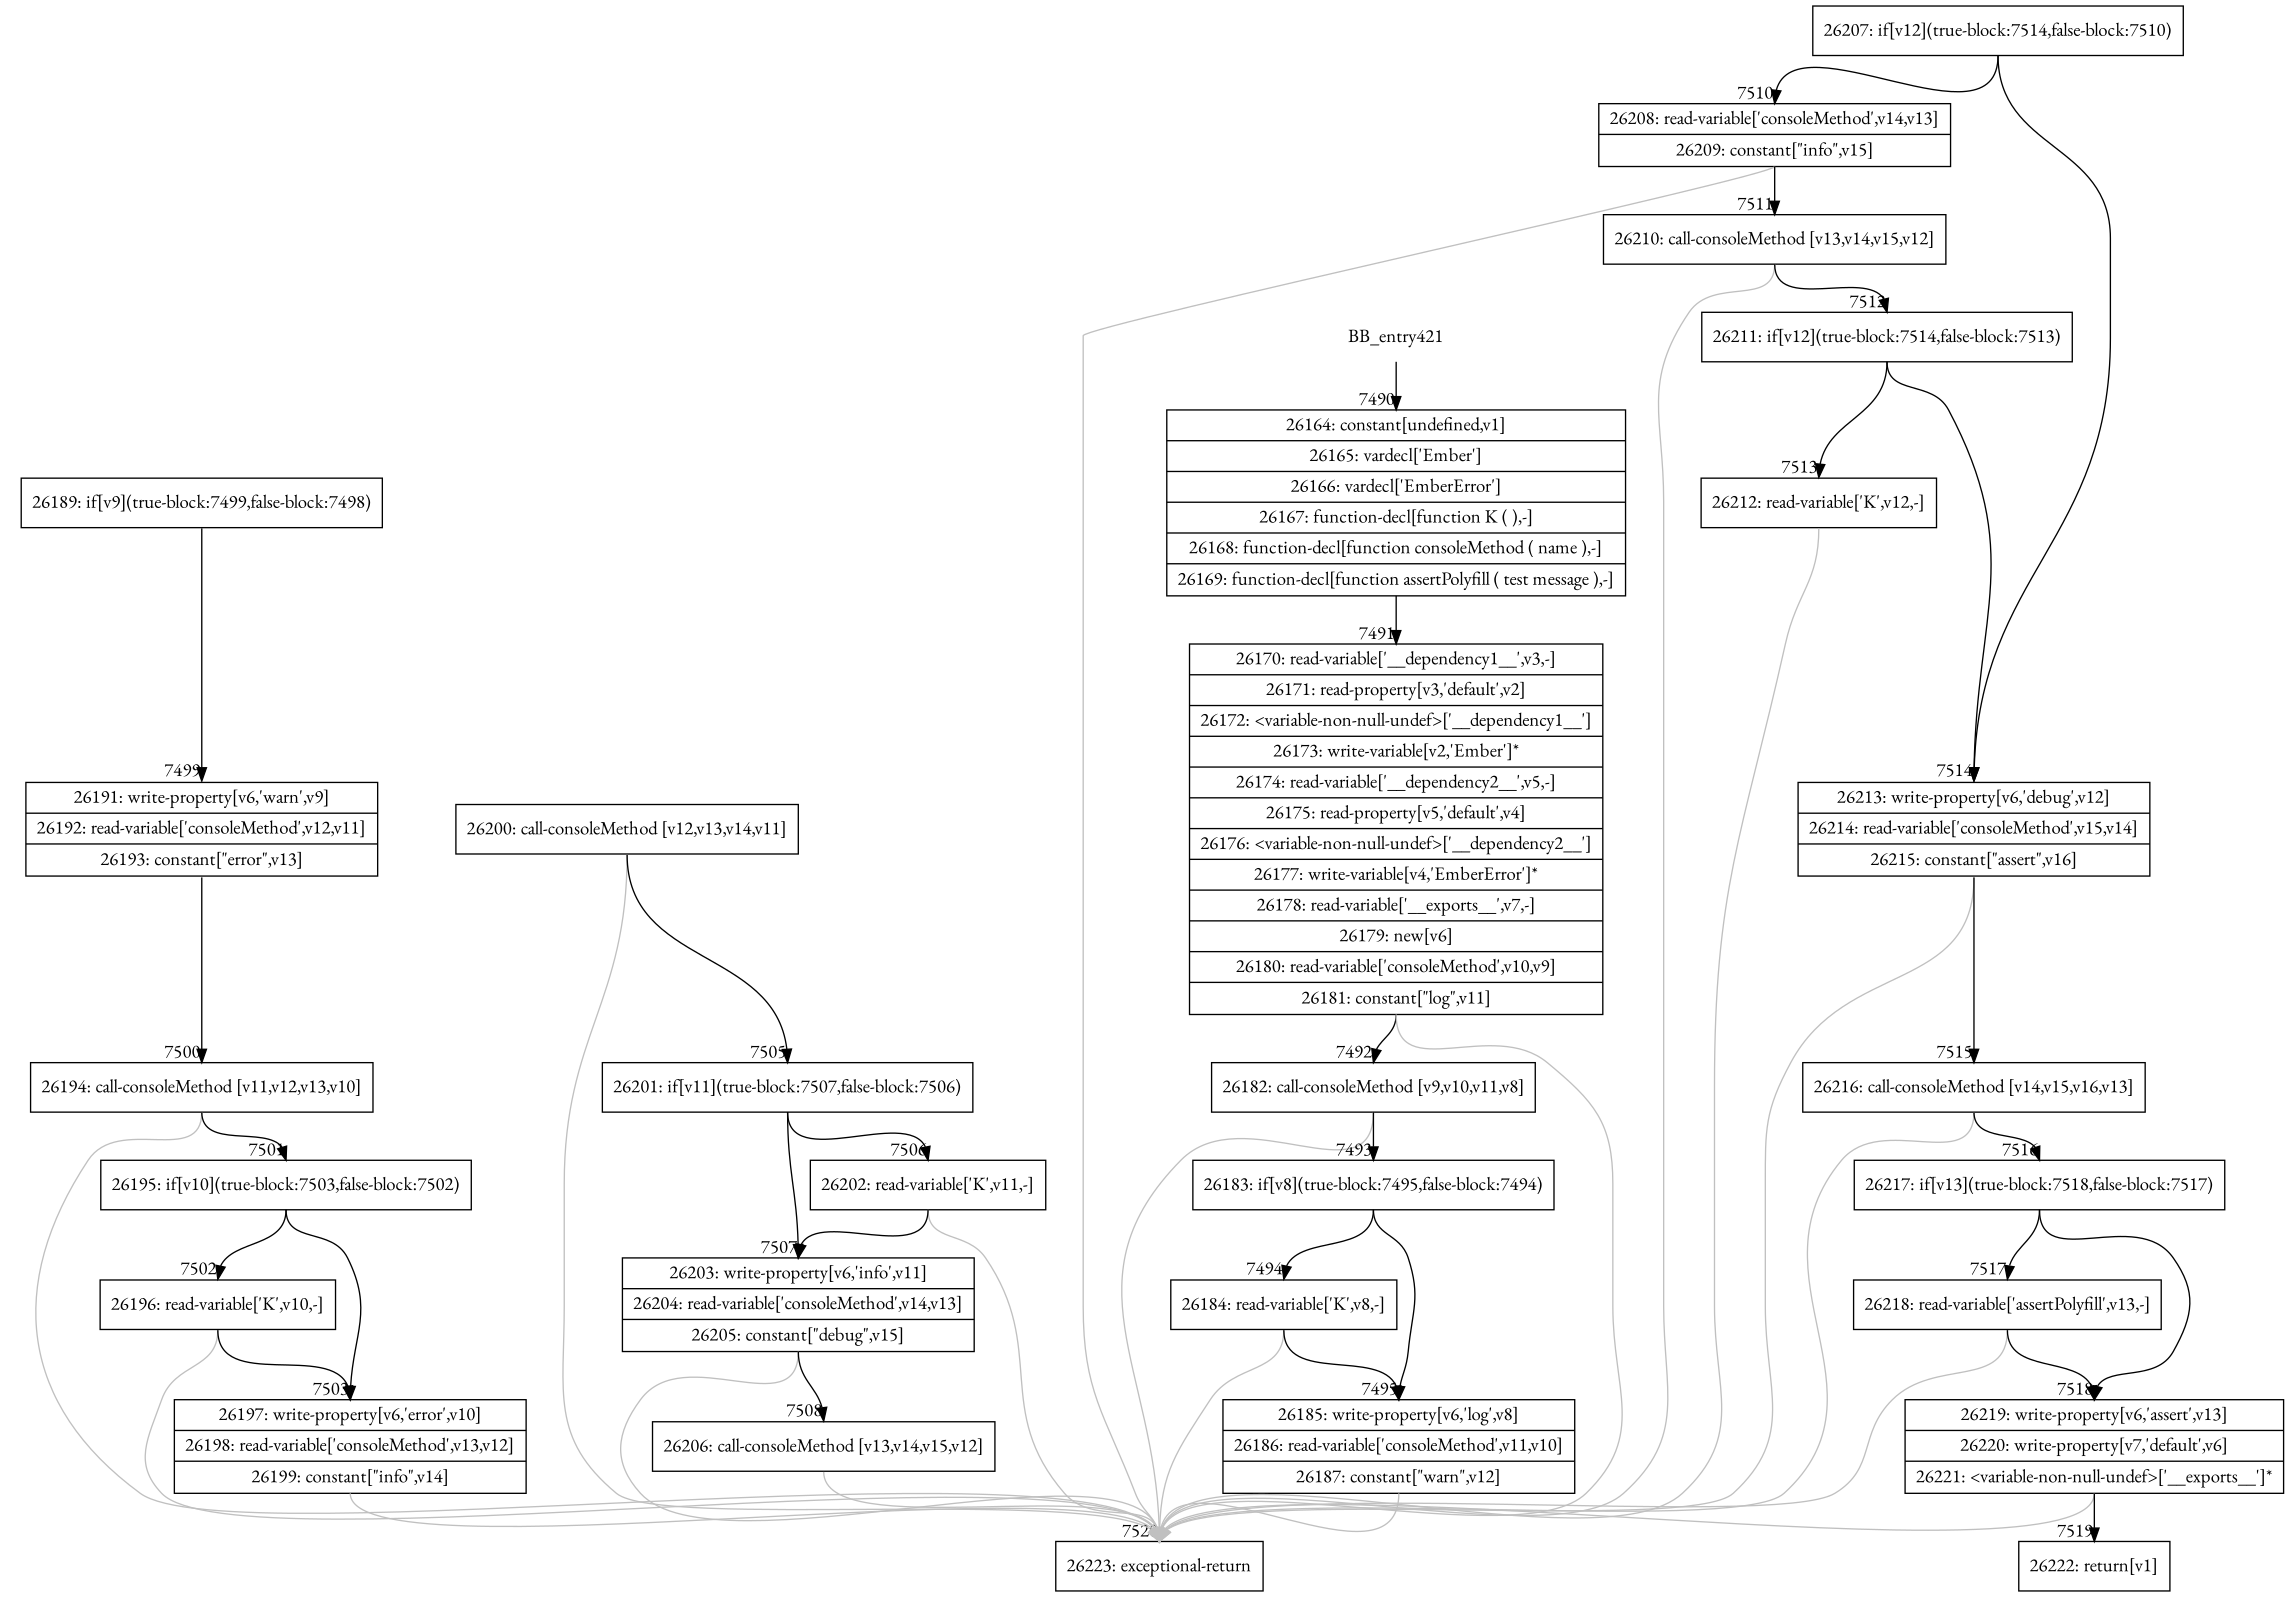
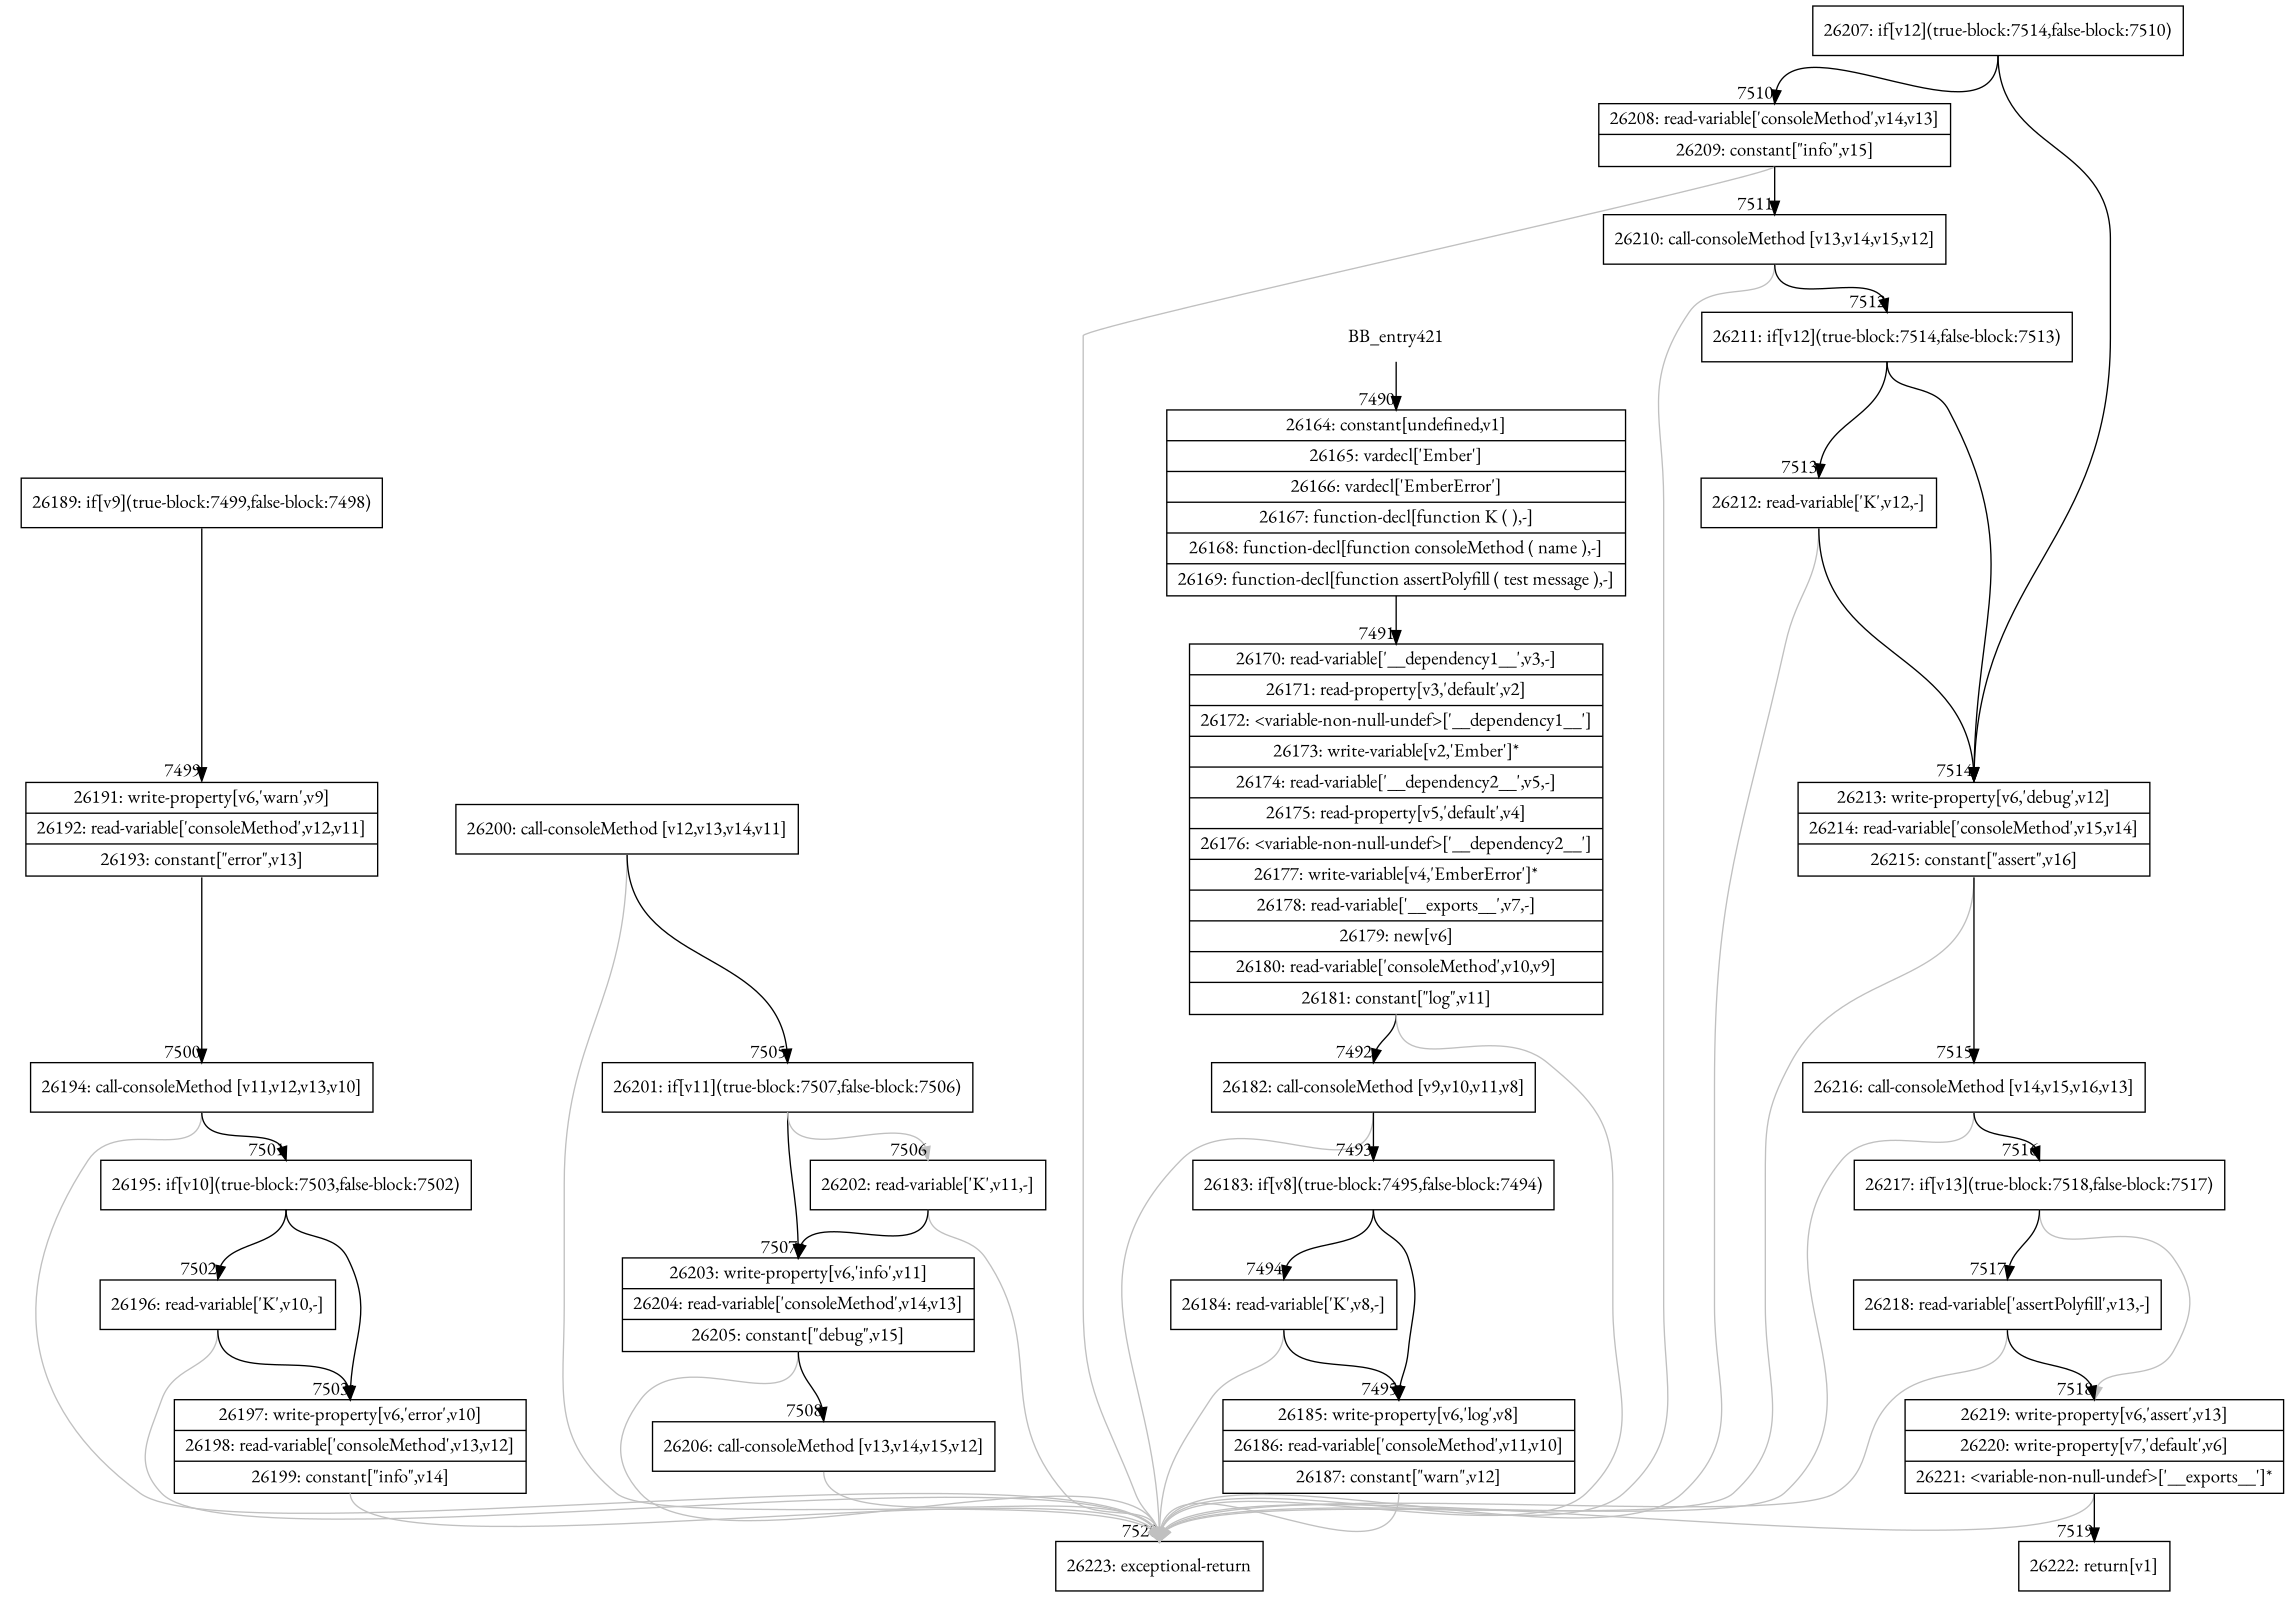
none -> (1891, 651)
(851, 1137) -> (851, 1137)
(2181, 1270) -> (2181, 1270)
